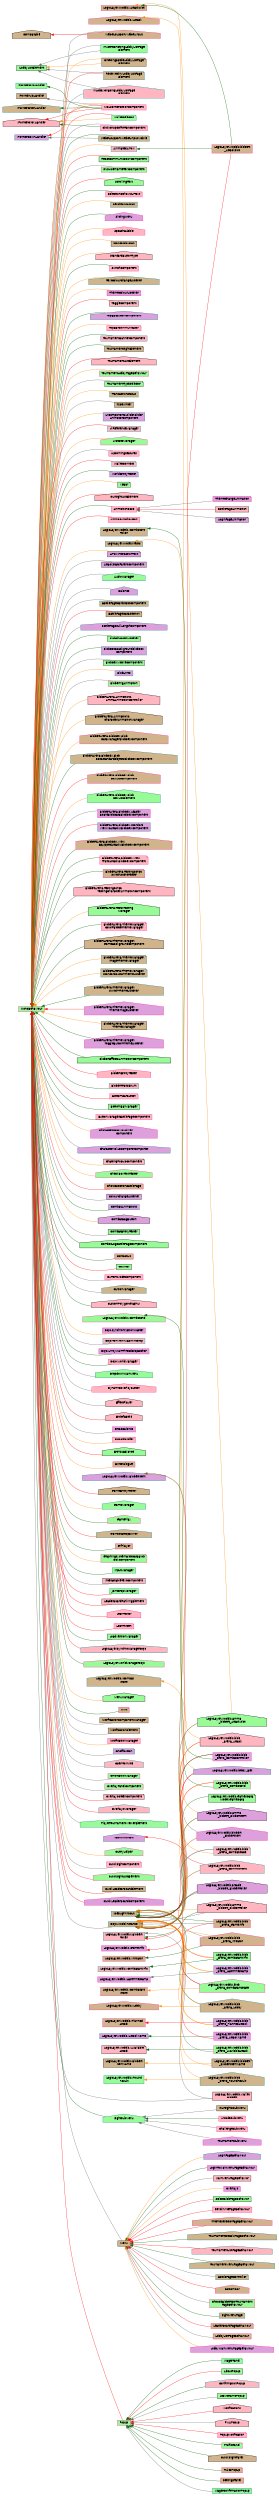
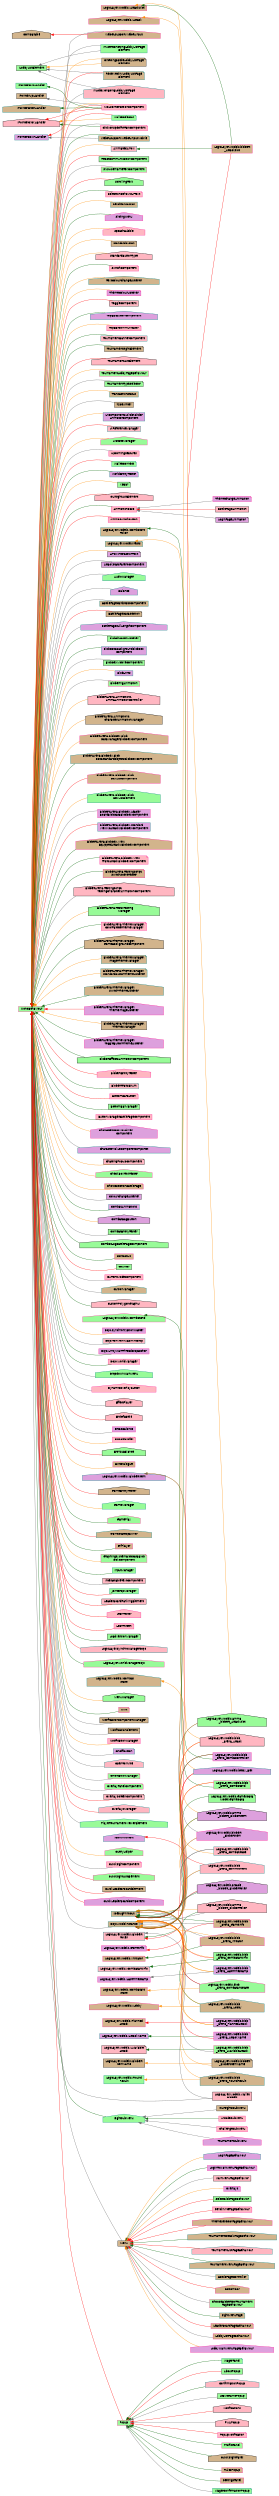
(124, 464) -> (124, 464)
(47, 1121) -> (47, 1121)
